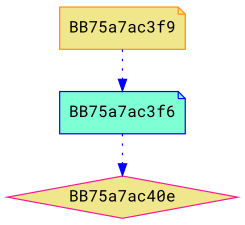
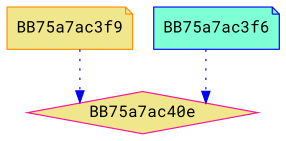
(122, 64) -> (80, 70)
